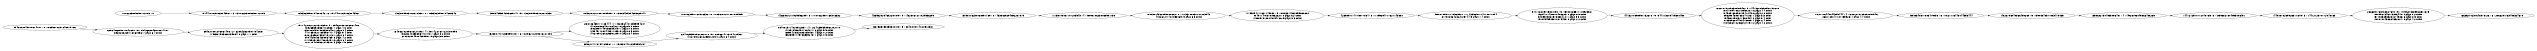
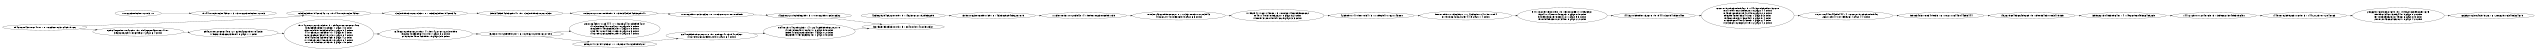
(281, 13) -> (192, 22)
(855, 16) -> (855, 21)
